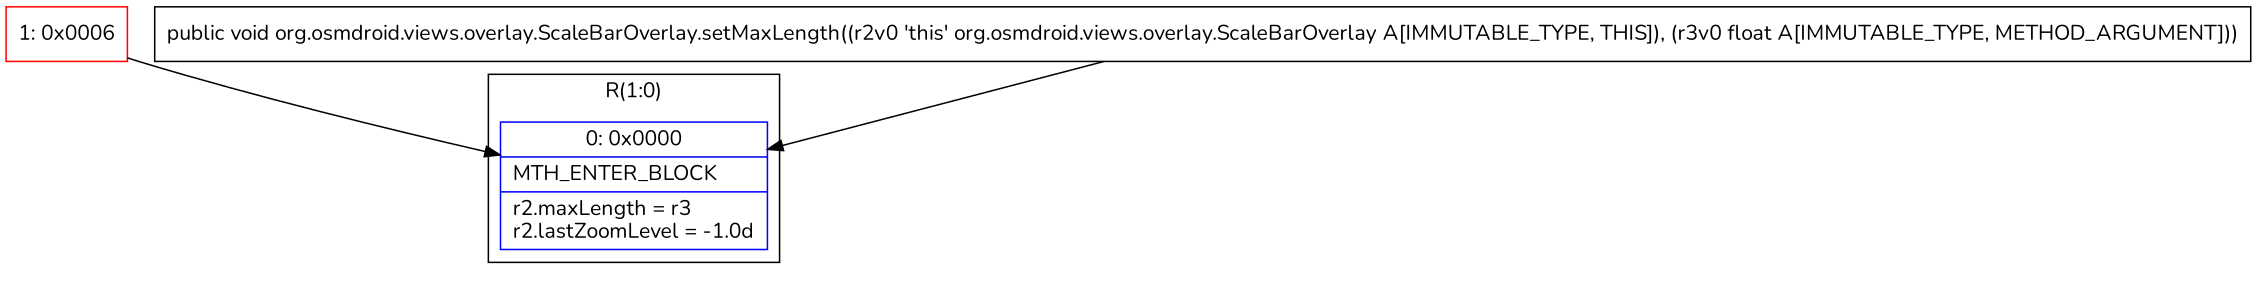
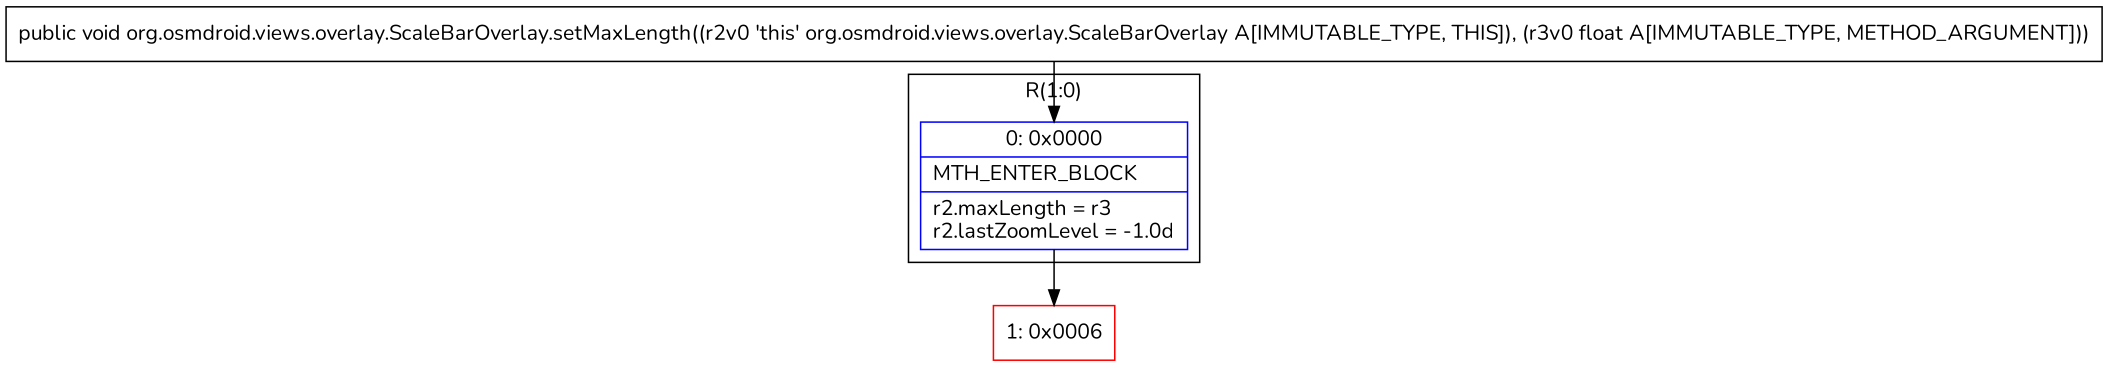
(306, 108) -> (1054, 272)
